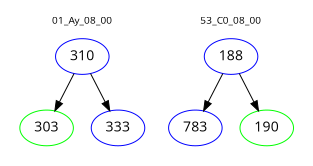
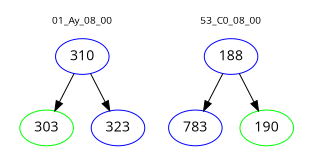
(118, 128) -> (118, 128)
